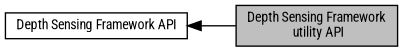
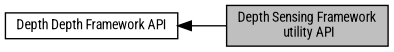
(96, 26) -> (92, 26)
